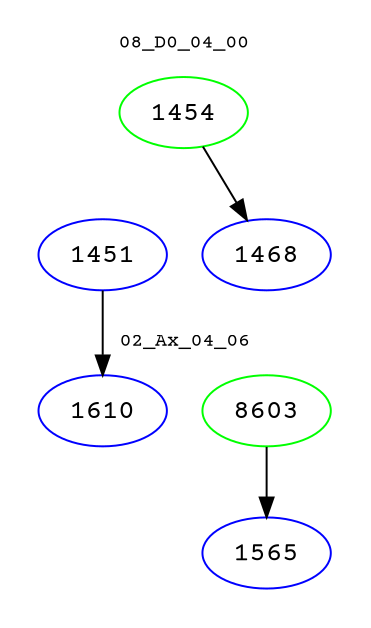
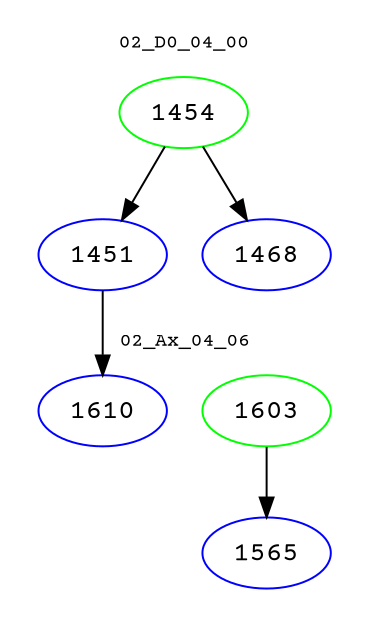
(185, 42) -> (185, 42)
none -> (148, 175)
(267, 411) -> (267, 411)
